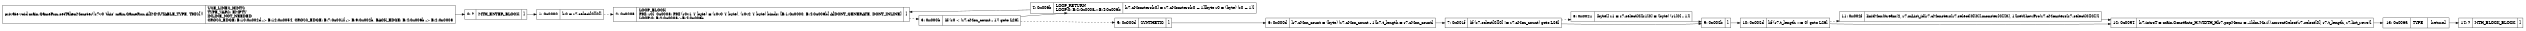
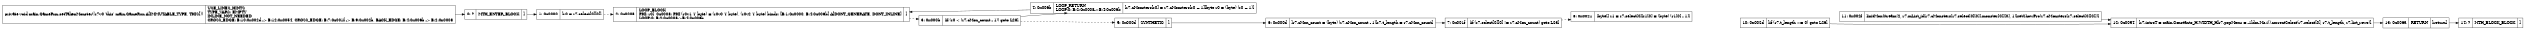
(1833, 21) -> none
(1716, 23) -> none
(2418, 23) -> (2419, 23)
